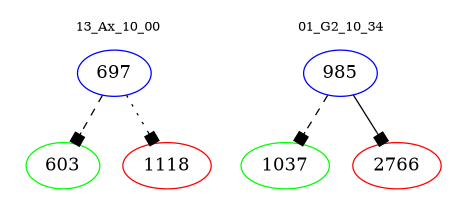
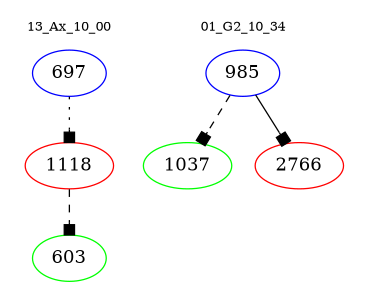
(92, 114) -> (69, 206)
